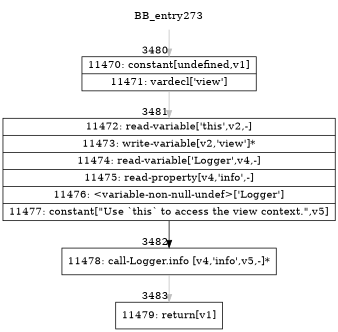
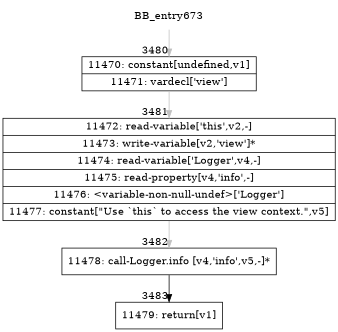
(169, 16) -> (169, 16)
(169, 231) -> (169, 231)
(169, 285) -> (169, 285)
